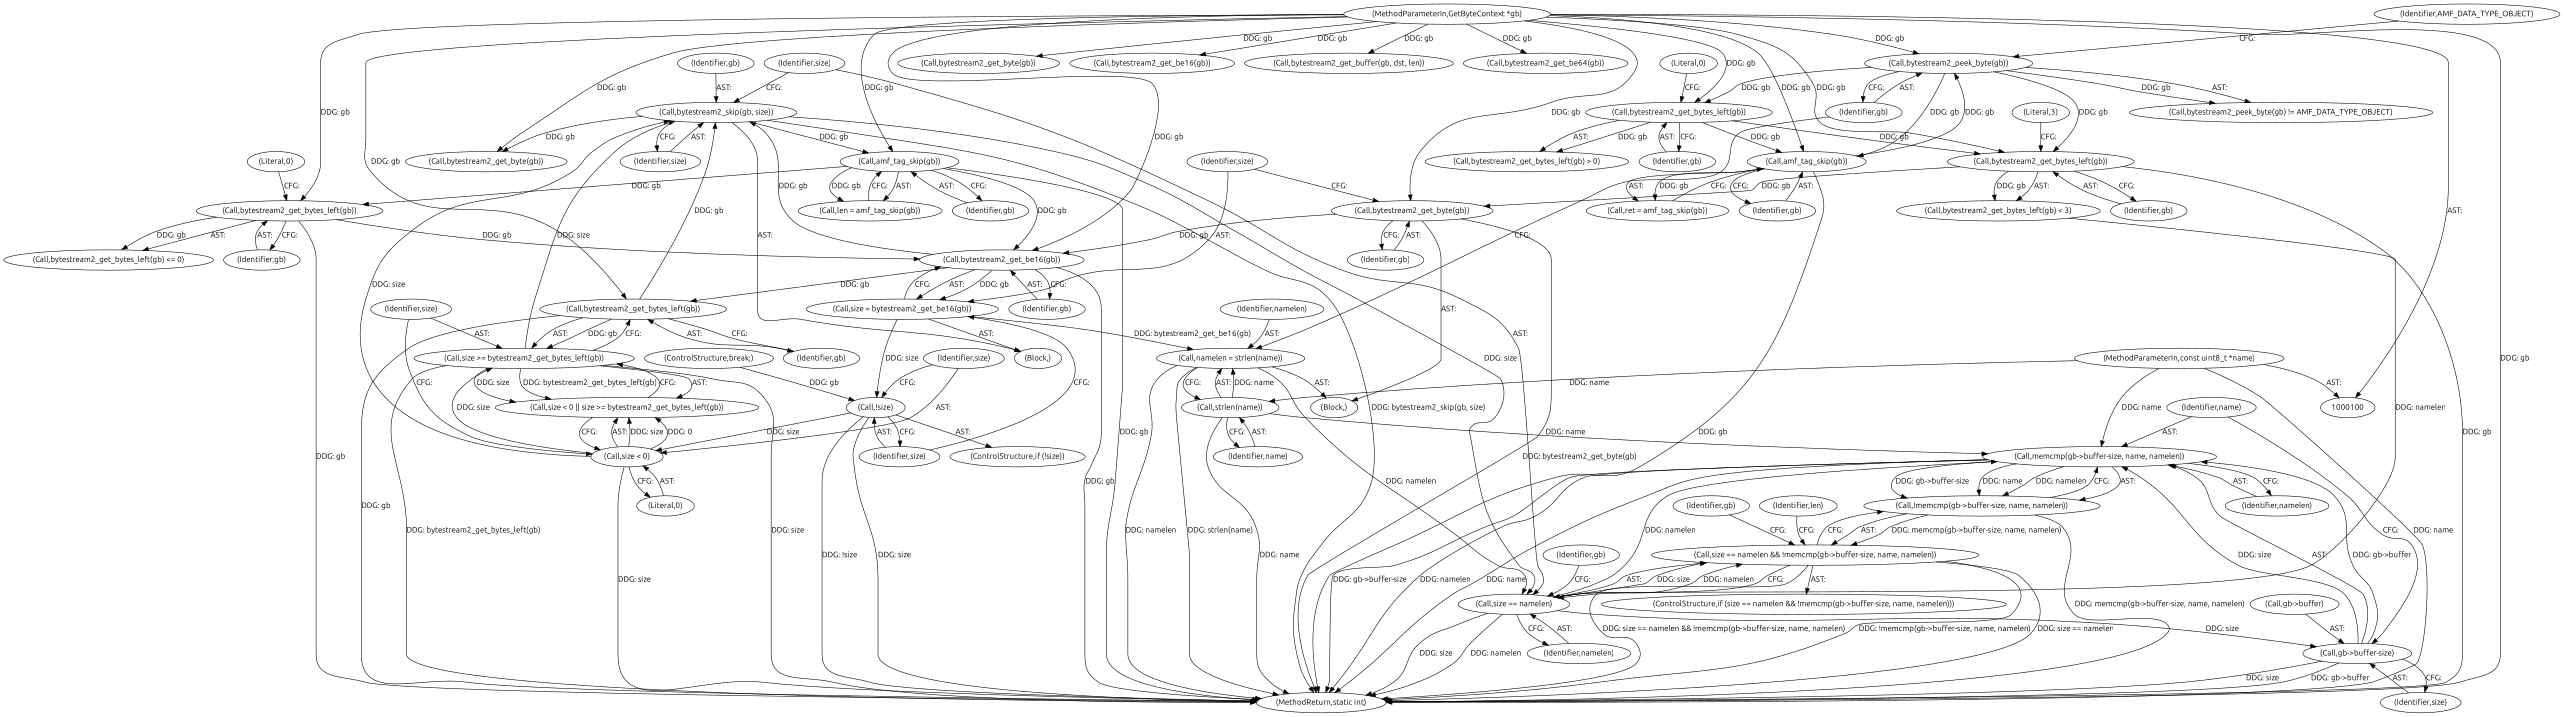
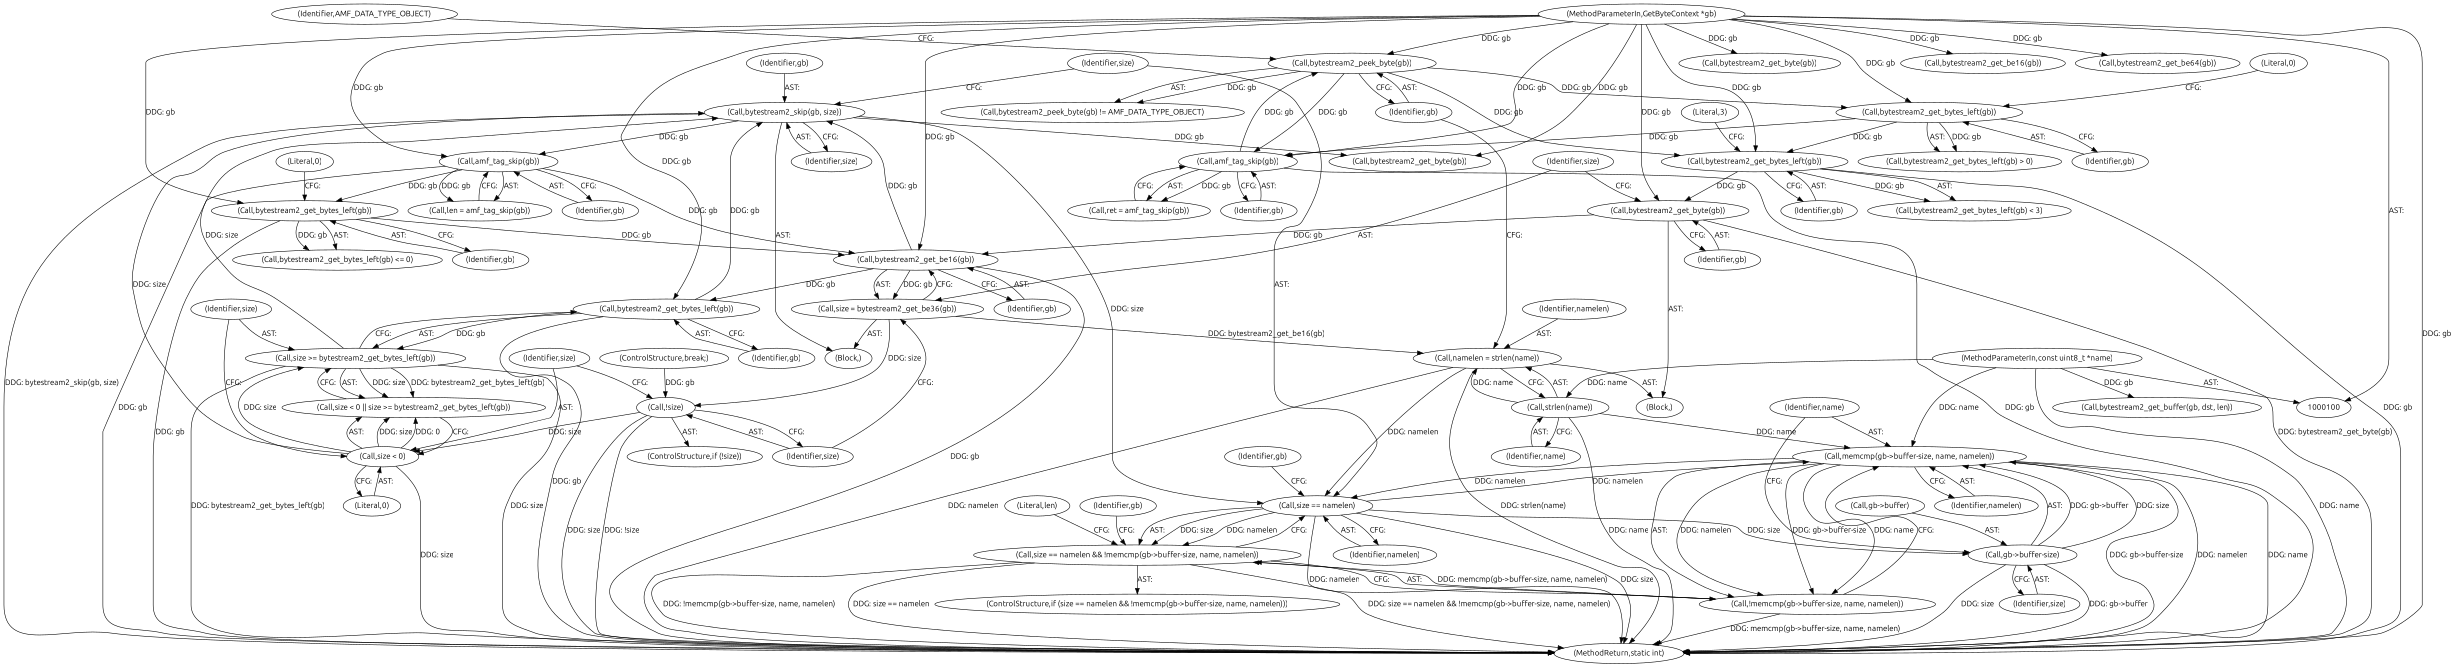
(1401, 37) -> (2095, 382)
(902, 309) -> (887, 309)
(1798, 506) -> (1037, 506)
(2306, 567) -> (1575, 468)
